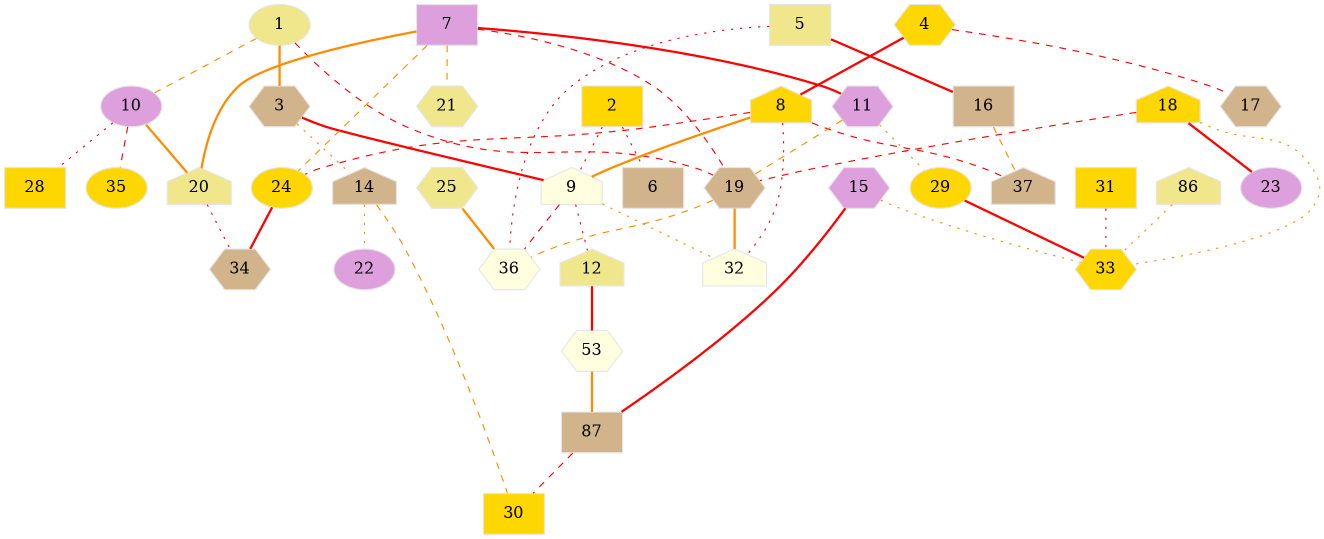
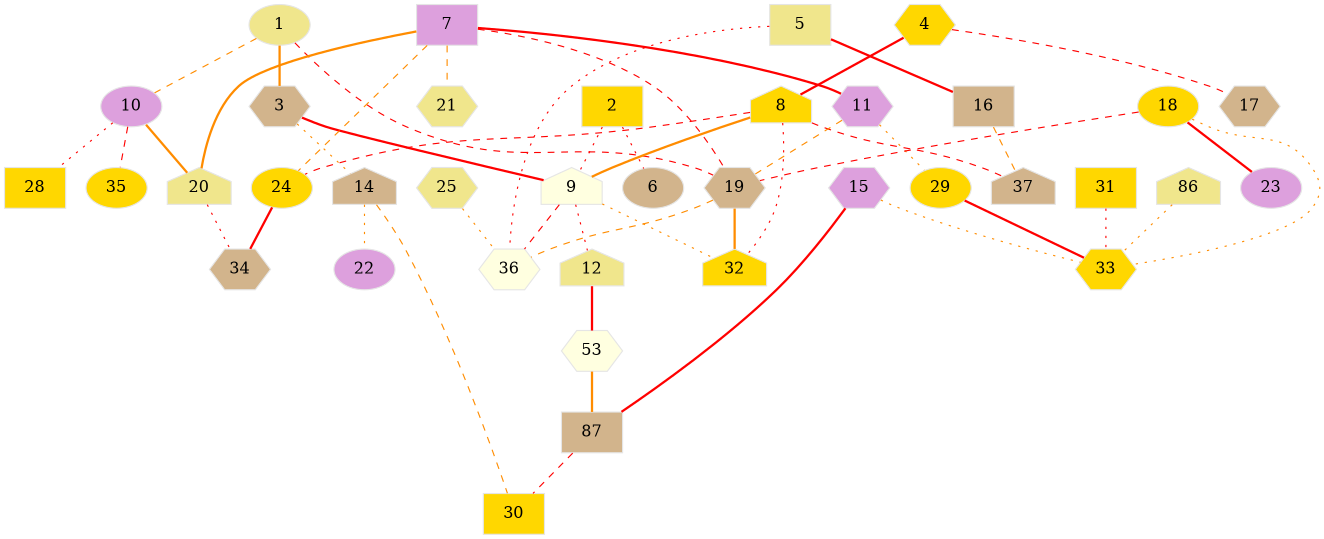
(1168, 106) -> (1168, 106)
(653, 188) -> (653, 188)
(478, 229) -> (478, 229)
(735, 269) -> (735, 269)
